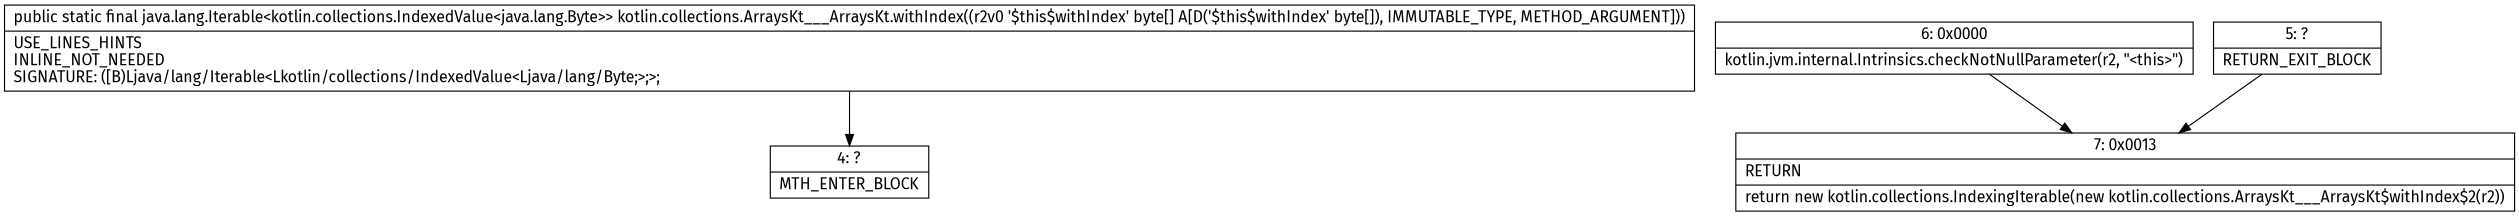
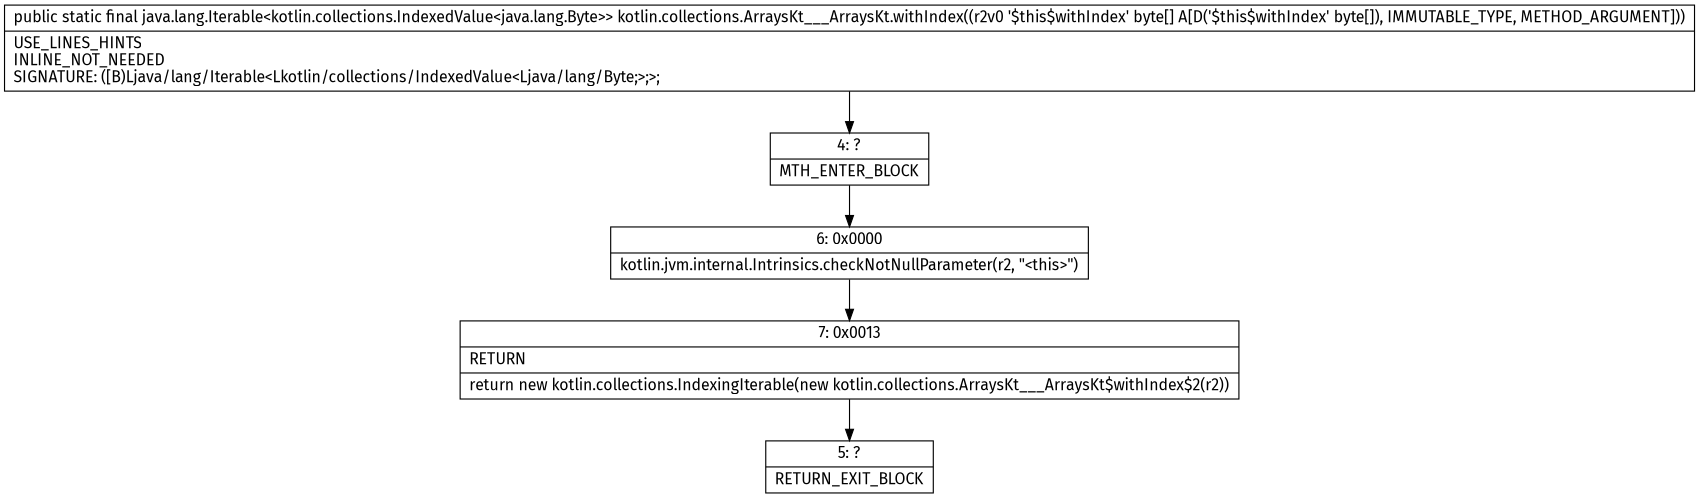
(2225, 100) -> (850, 414)
none -> (850, 200)
